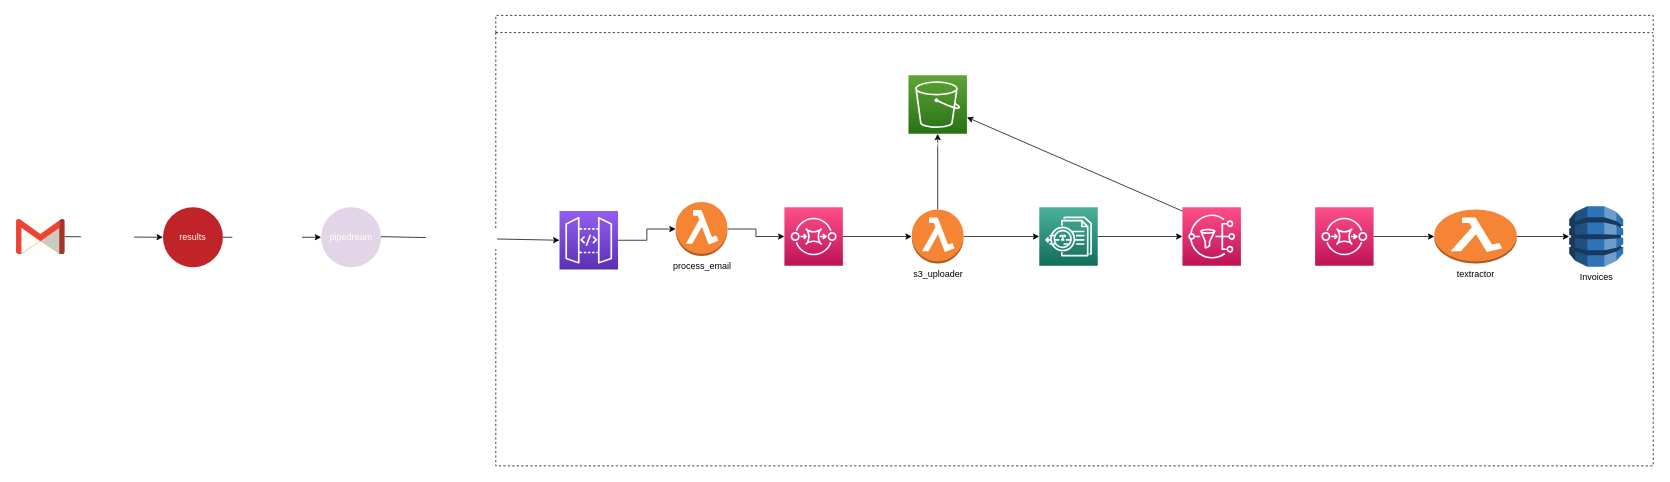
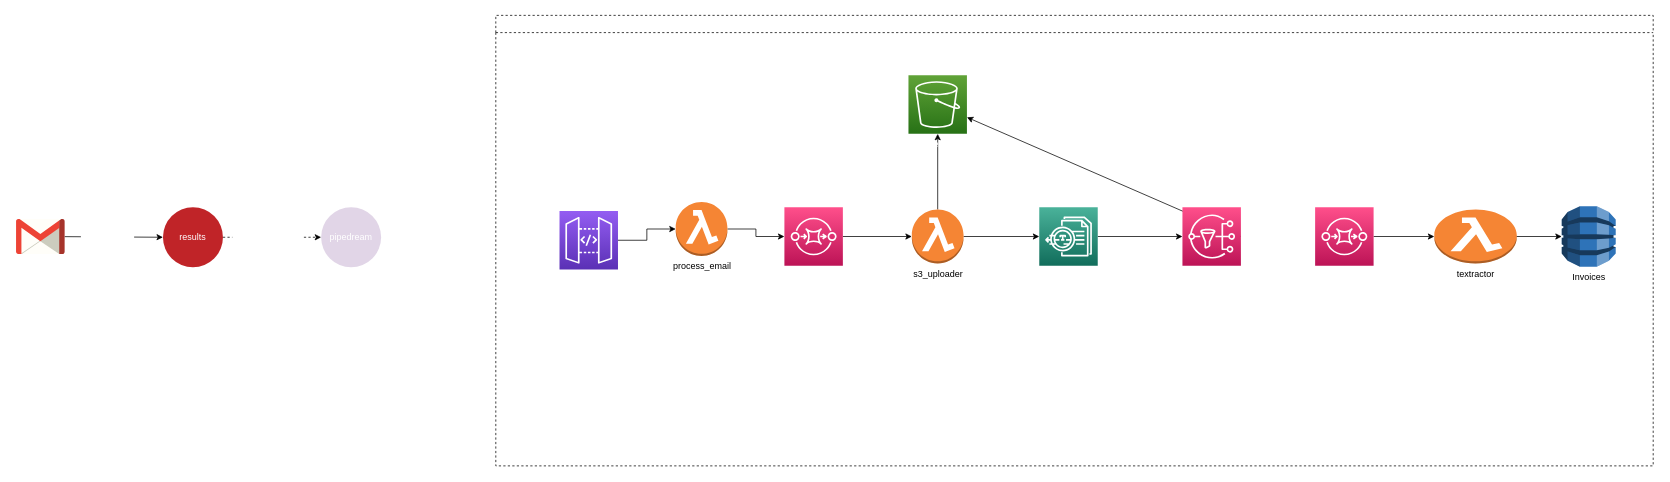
(308, 237) -> (308, 237)
(1596, 237) -> (1589, 237)
(516, 240) -> none
